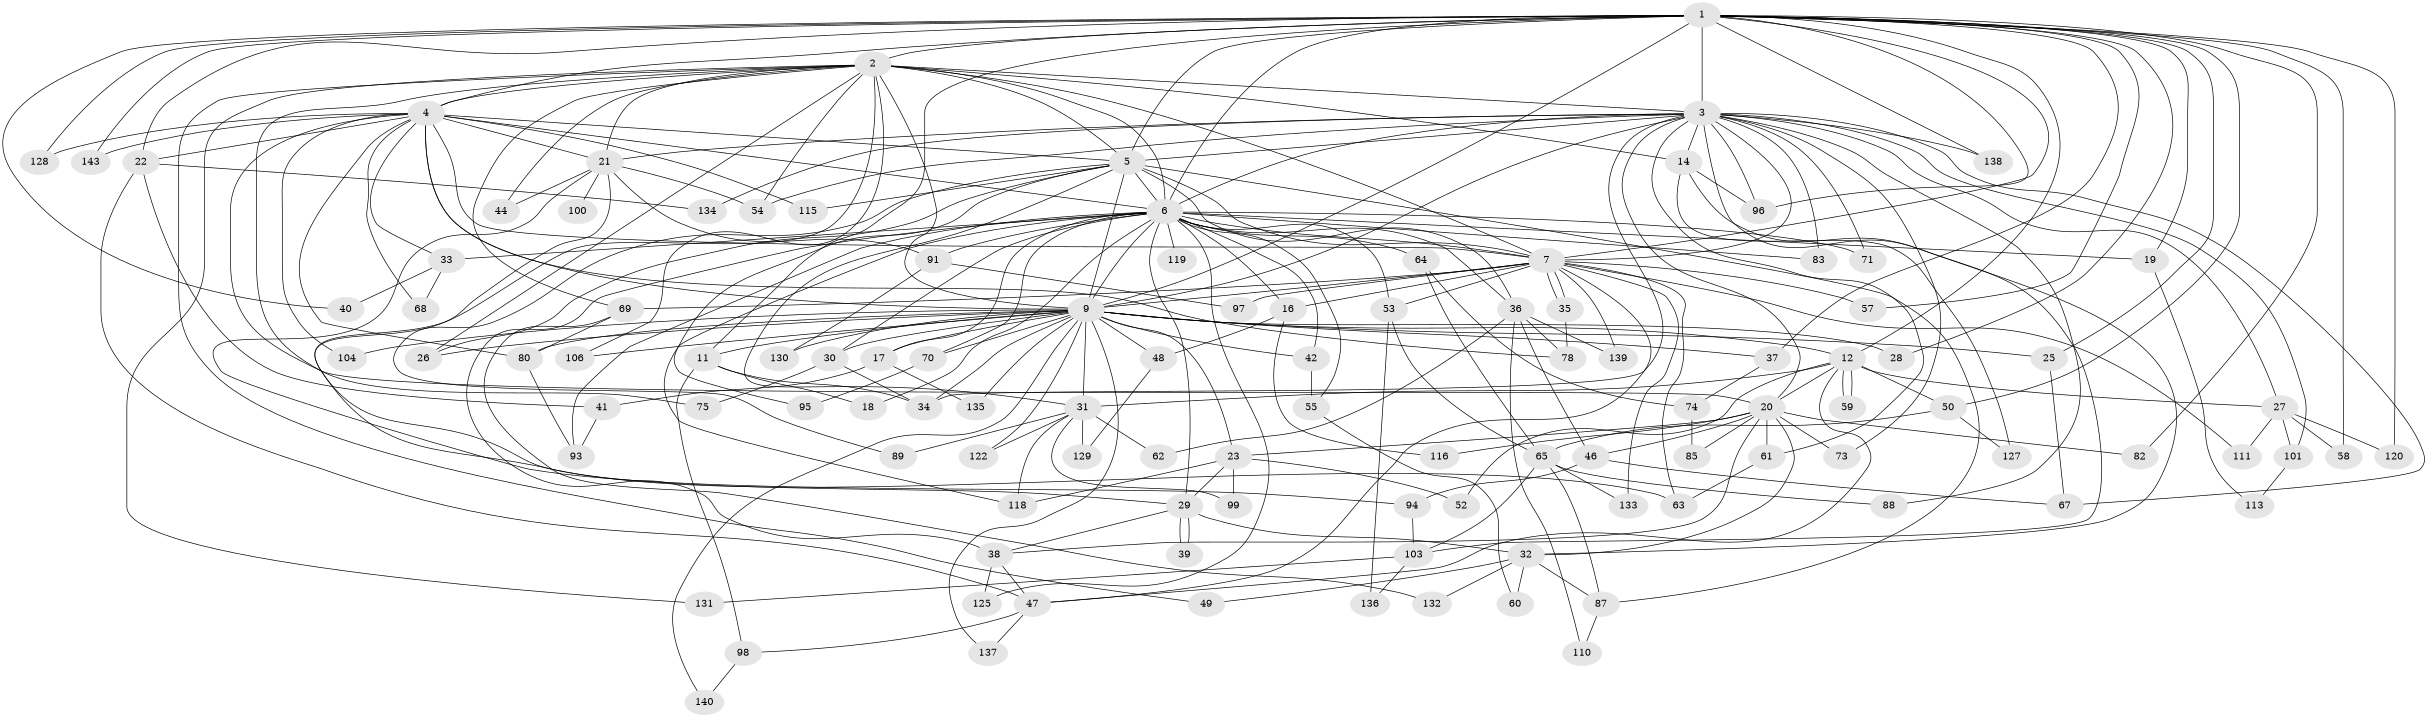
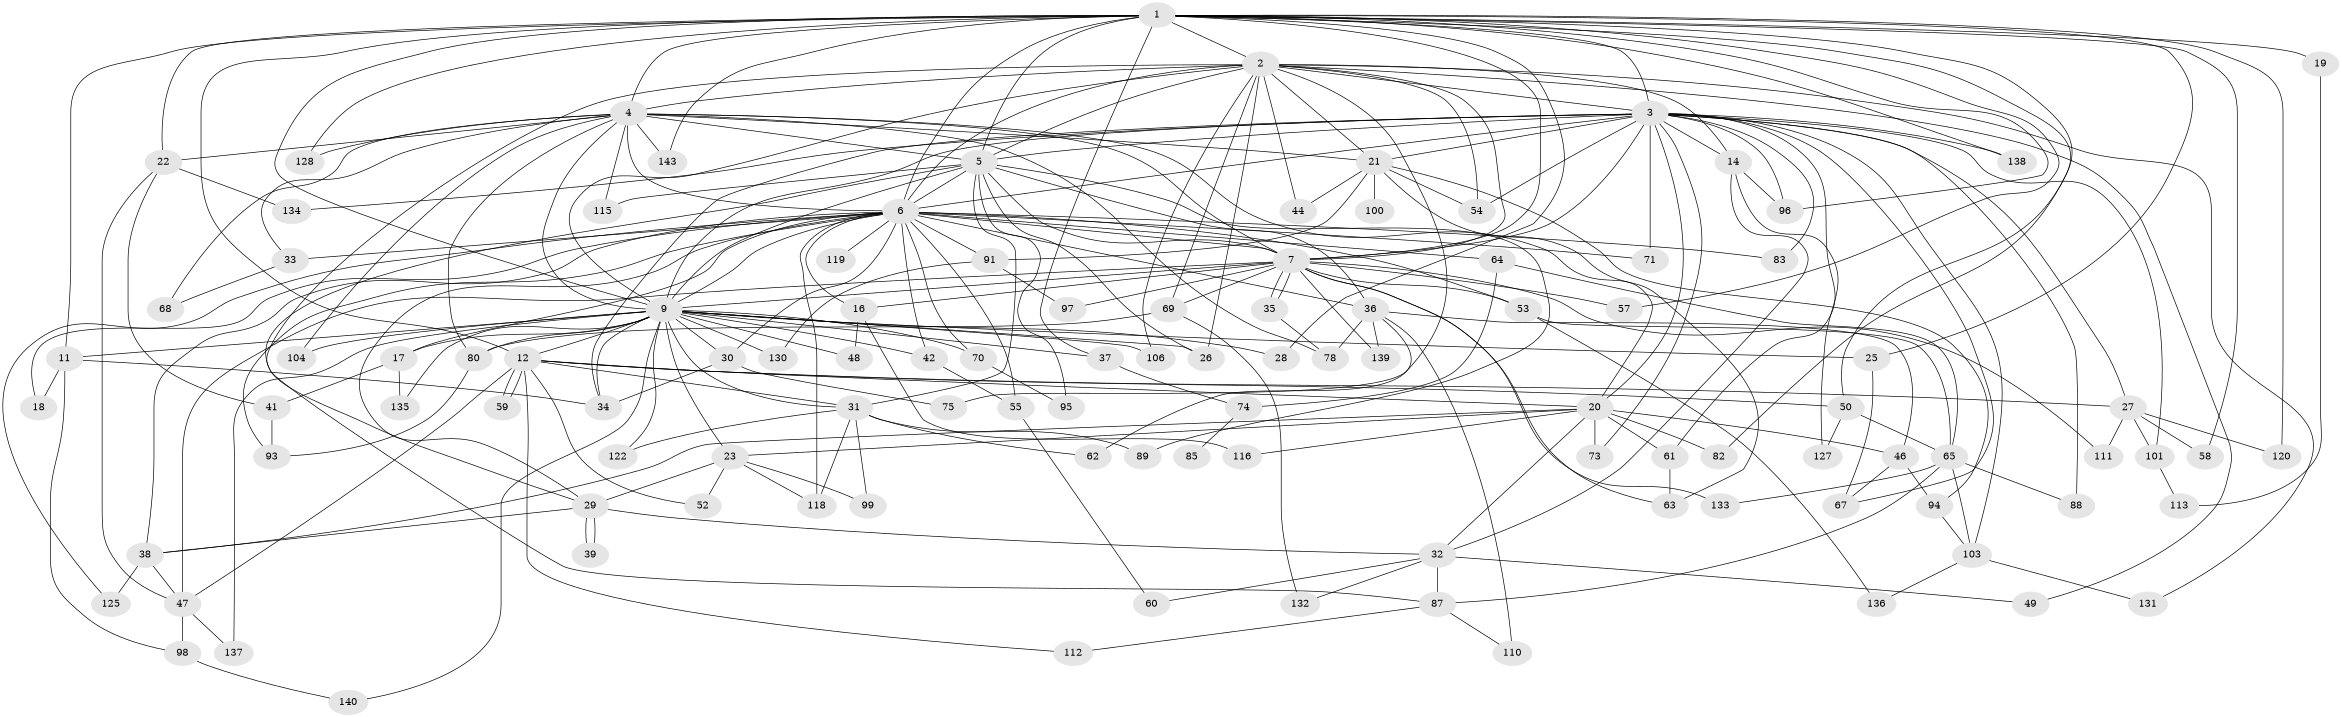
(1657, 236) -> none
(346, 310) -> none
(1729, 432) -> none
(1082, 457) -> none
none -> (1073, 653)
